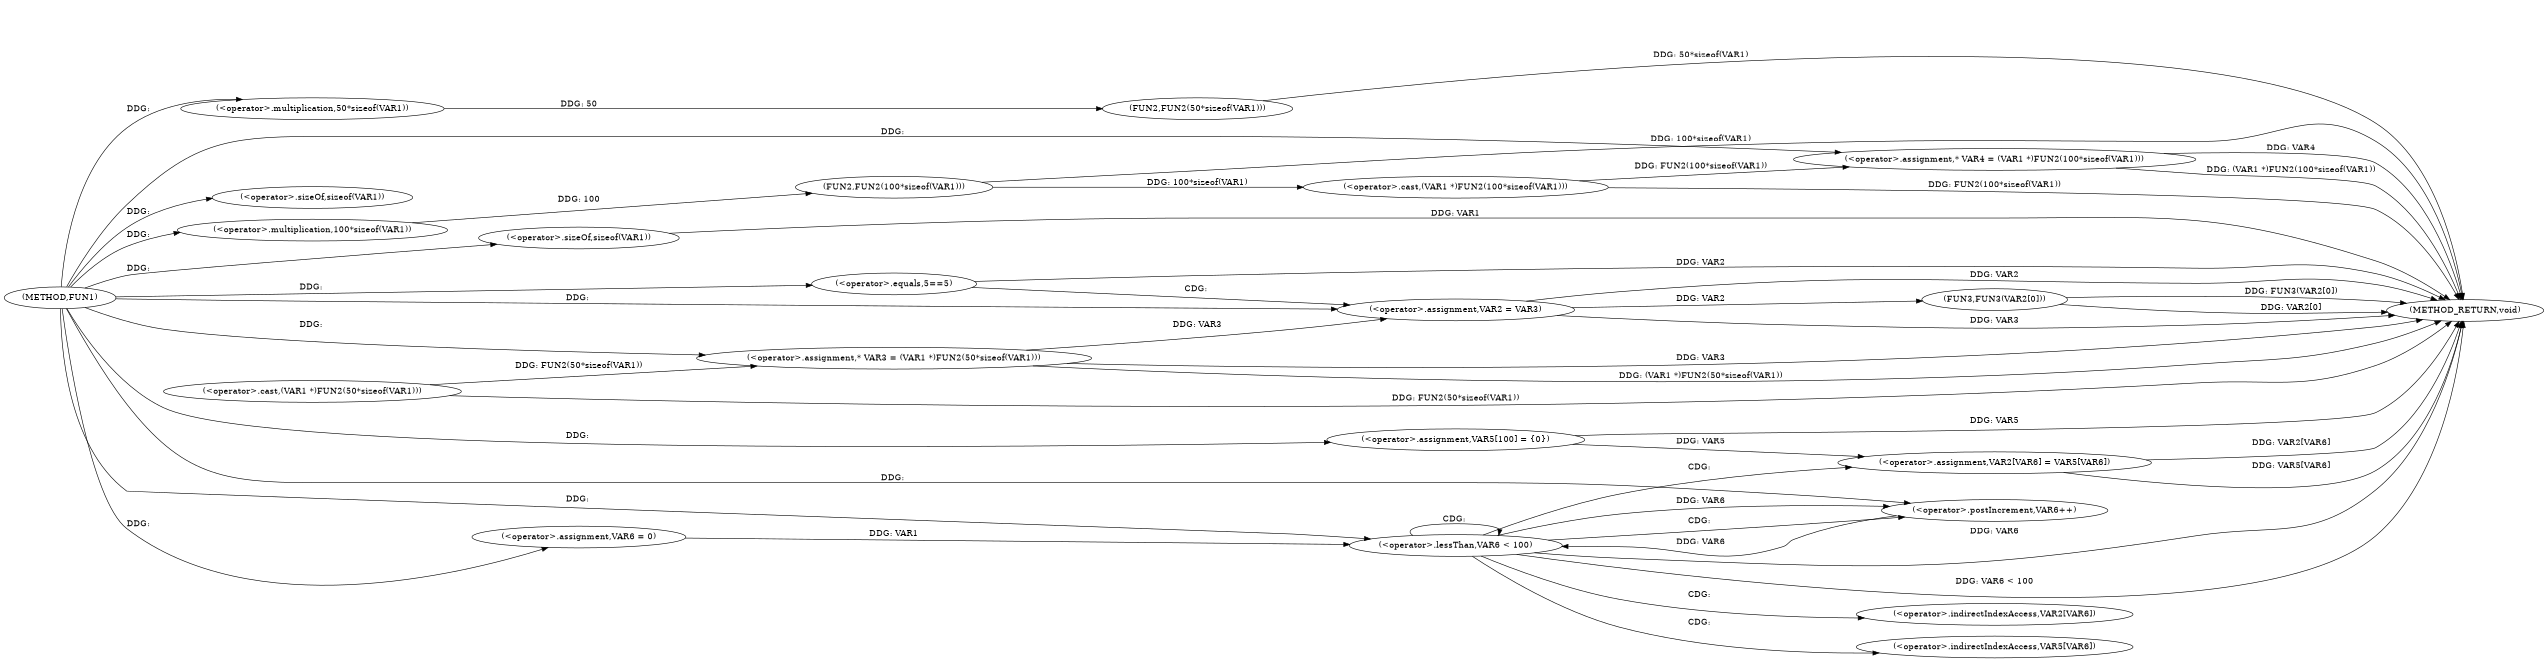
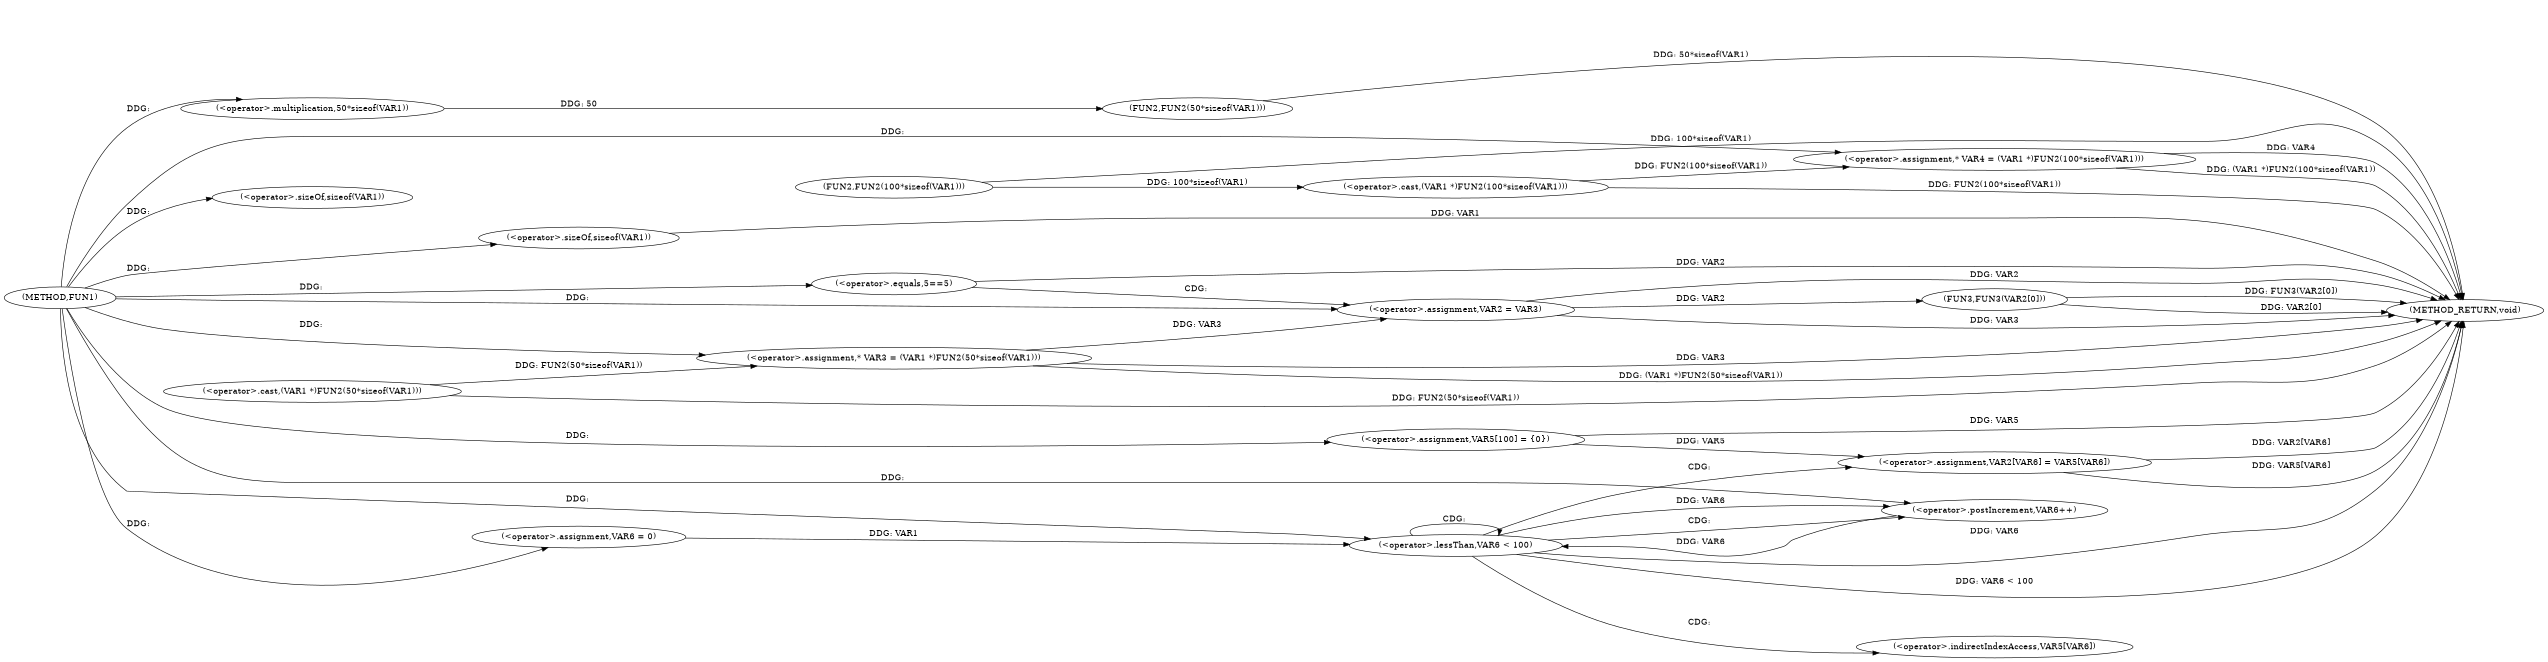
(312, 230) -> none
(1995, 614) -> none
